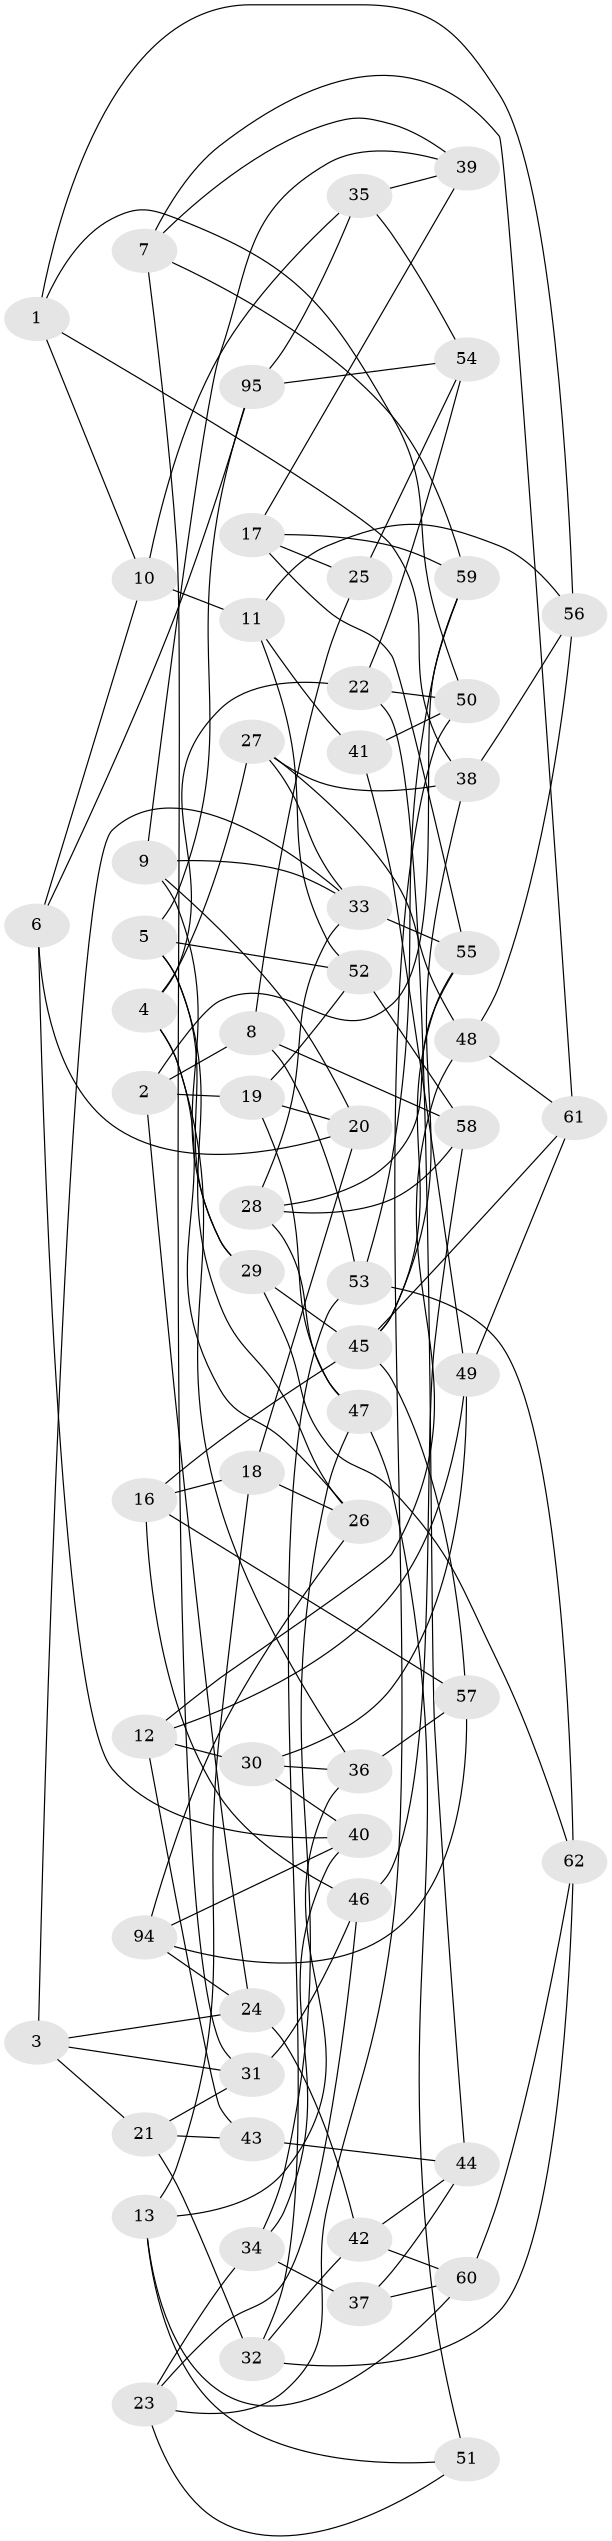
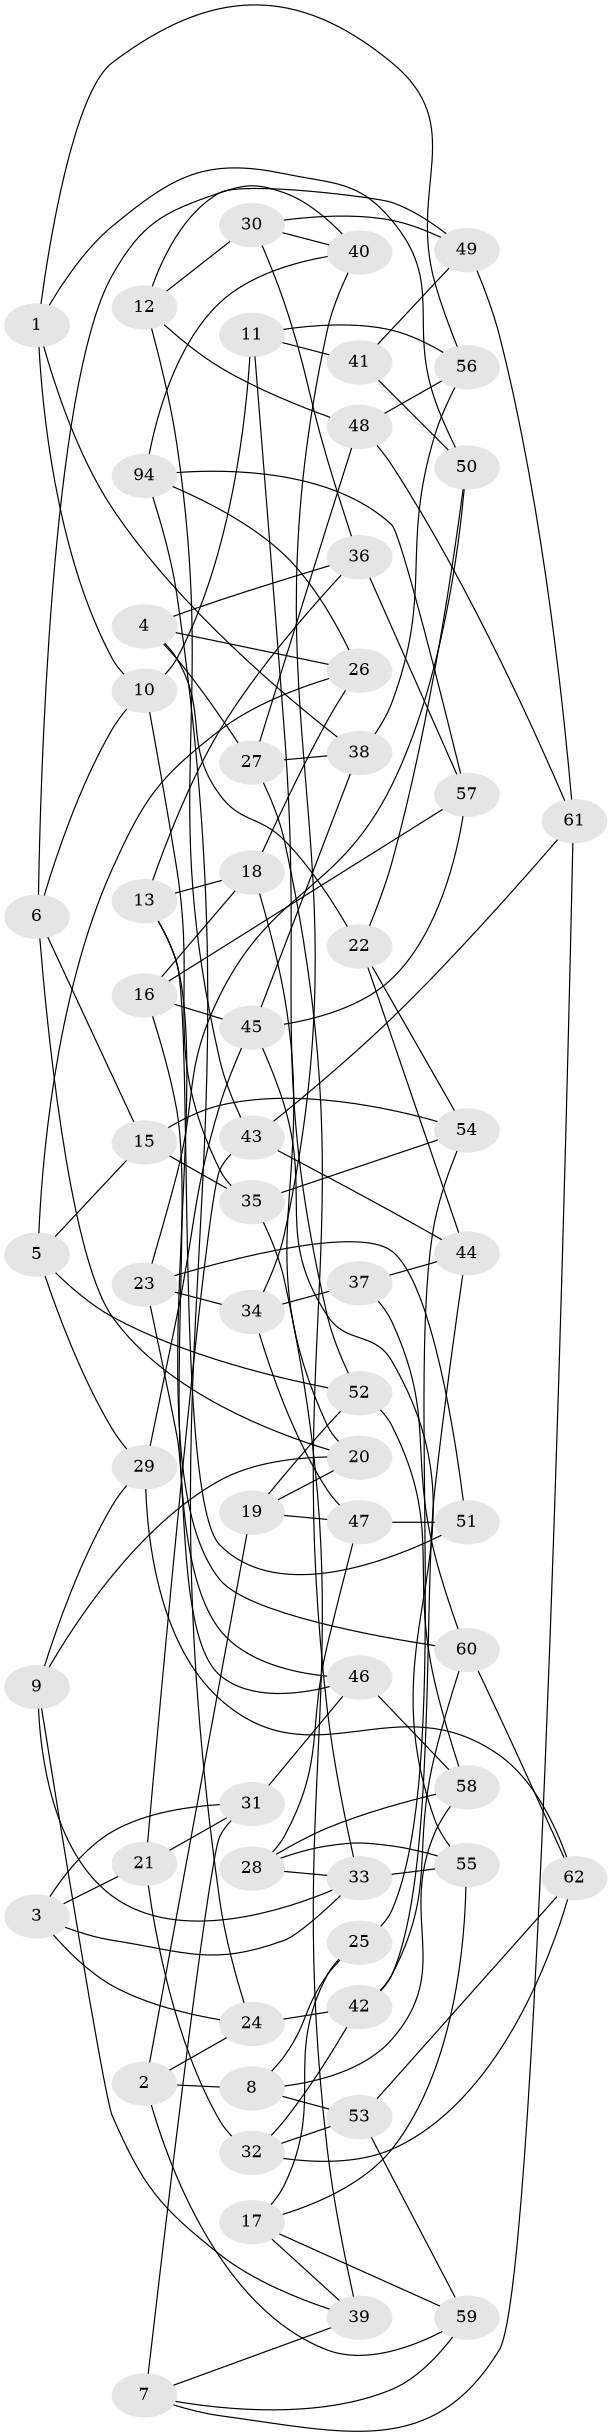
(252, 387) -> (145, 1142)
(468, 1233) -> (422, 988)
